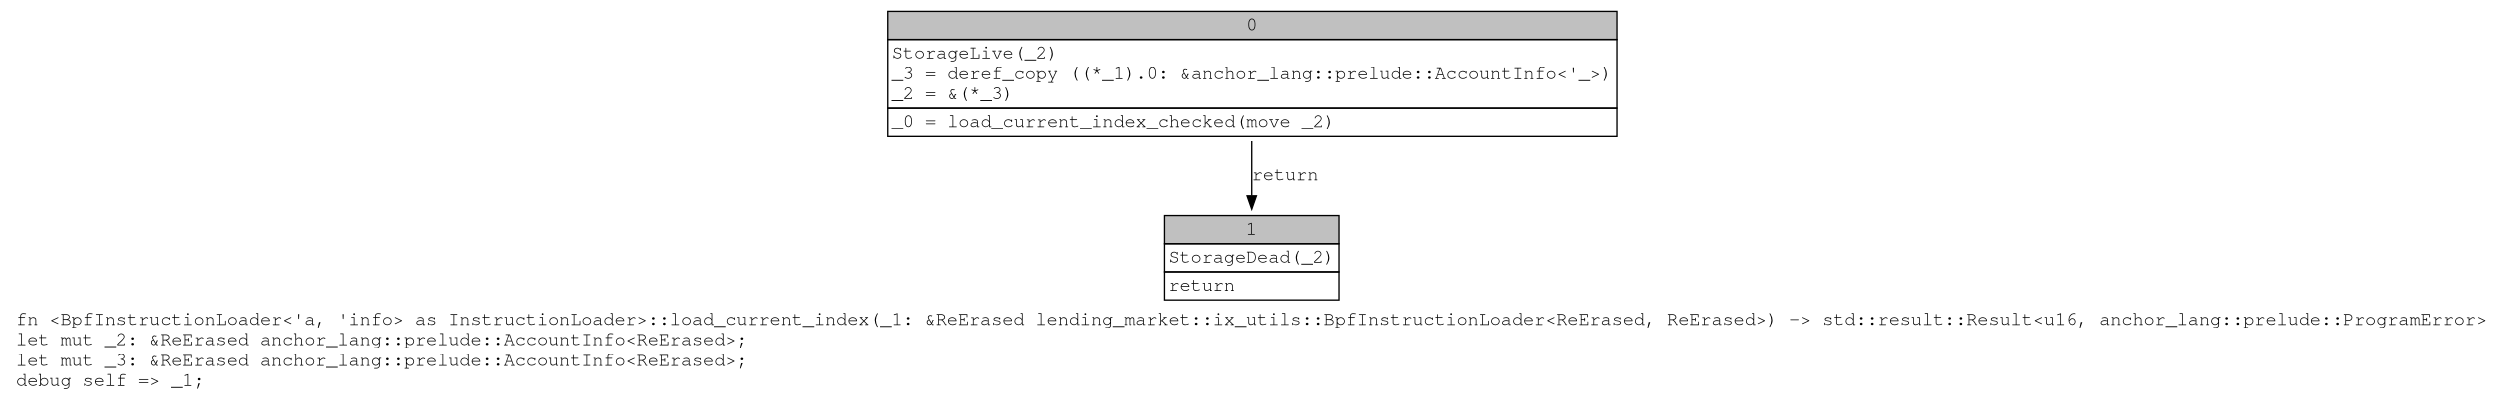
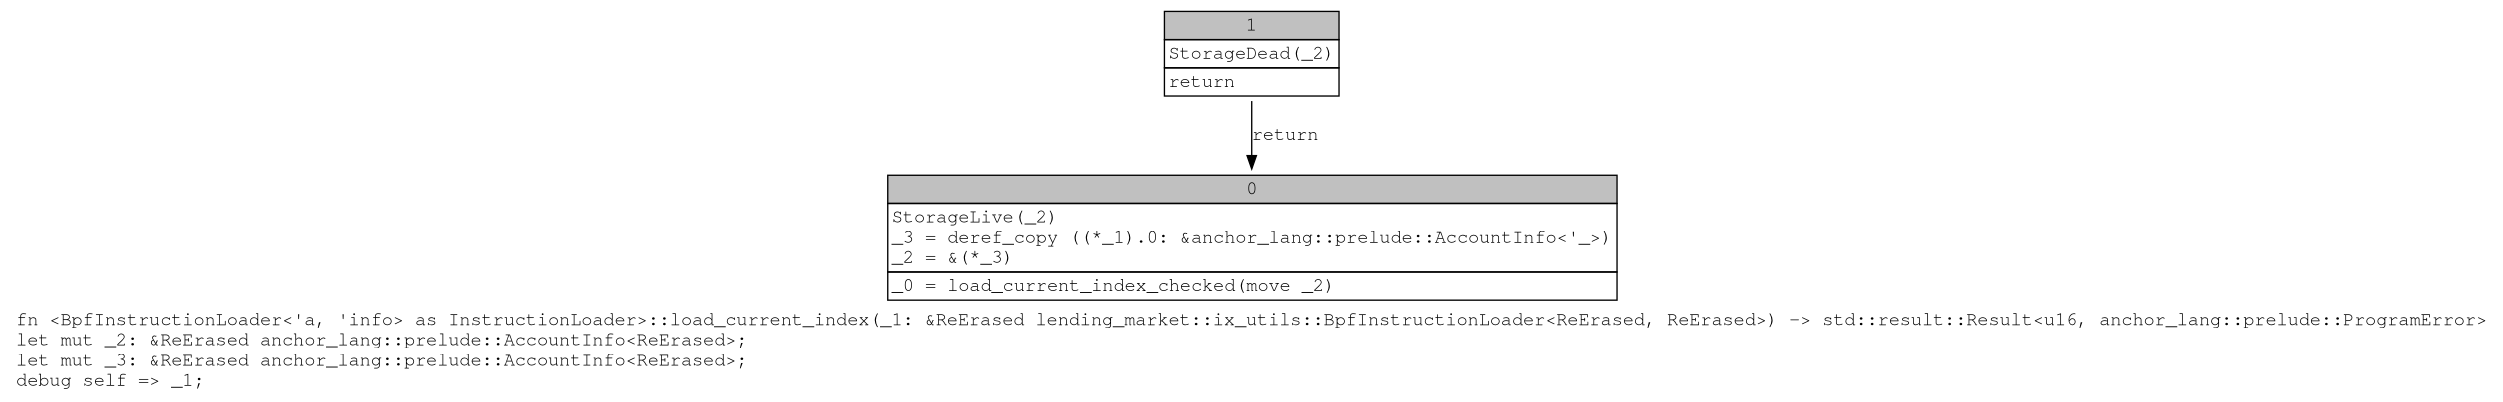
(1252, 168) -> (1252, 128)
